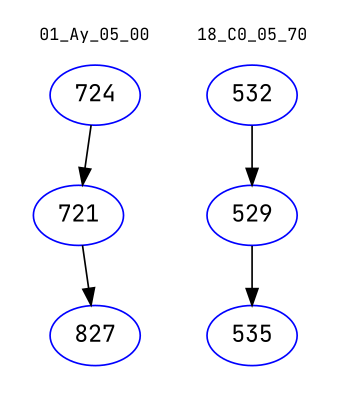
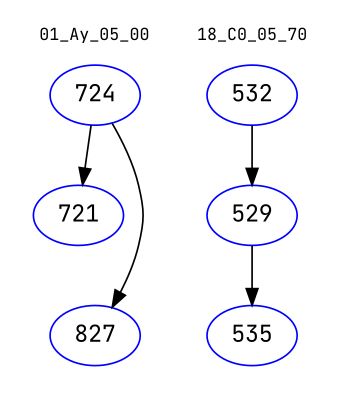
(86, 267) -> (143, 207)
